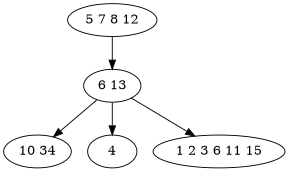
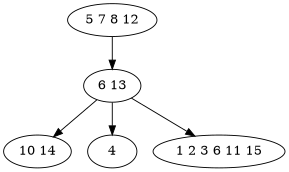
(37, 151) -> (37, 151)
